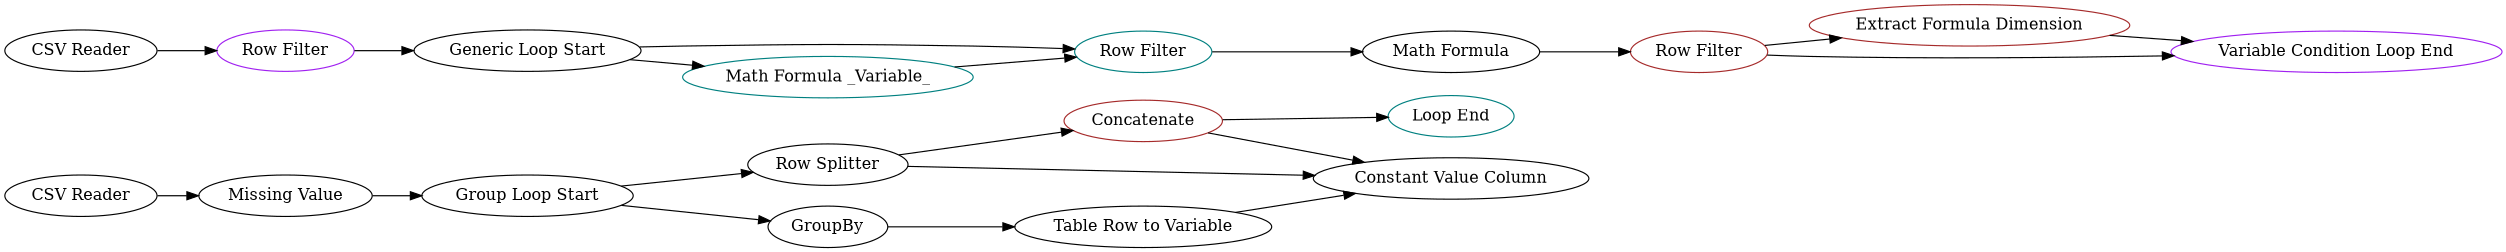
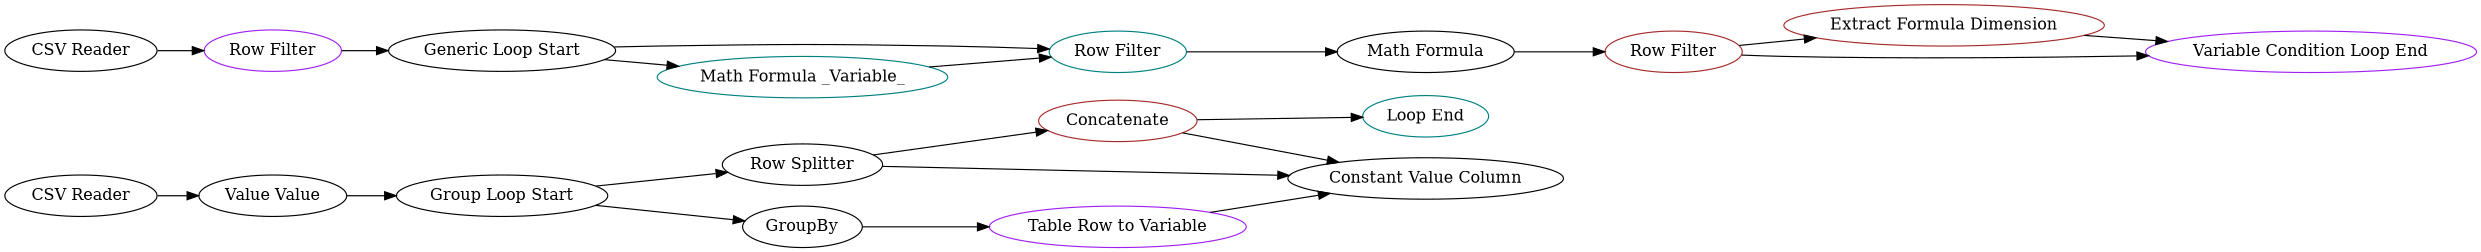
(286, 196) -> (273, 196)
(1143, 227) -> (1118, 227)
